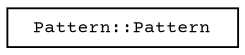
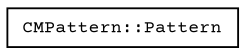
(123, 28) -> (123, 28)
